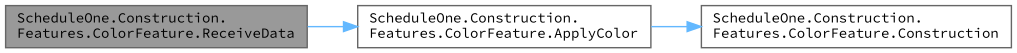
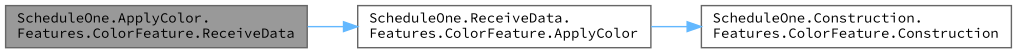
(156, 27) -> (156, 27)
(504, 27) -> (504, 27)
